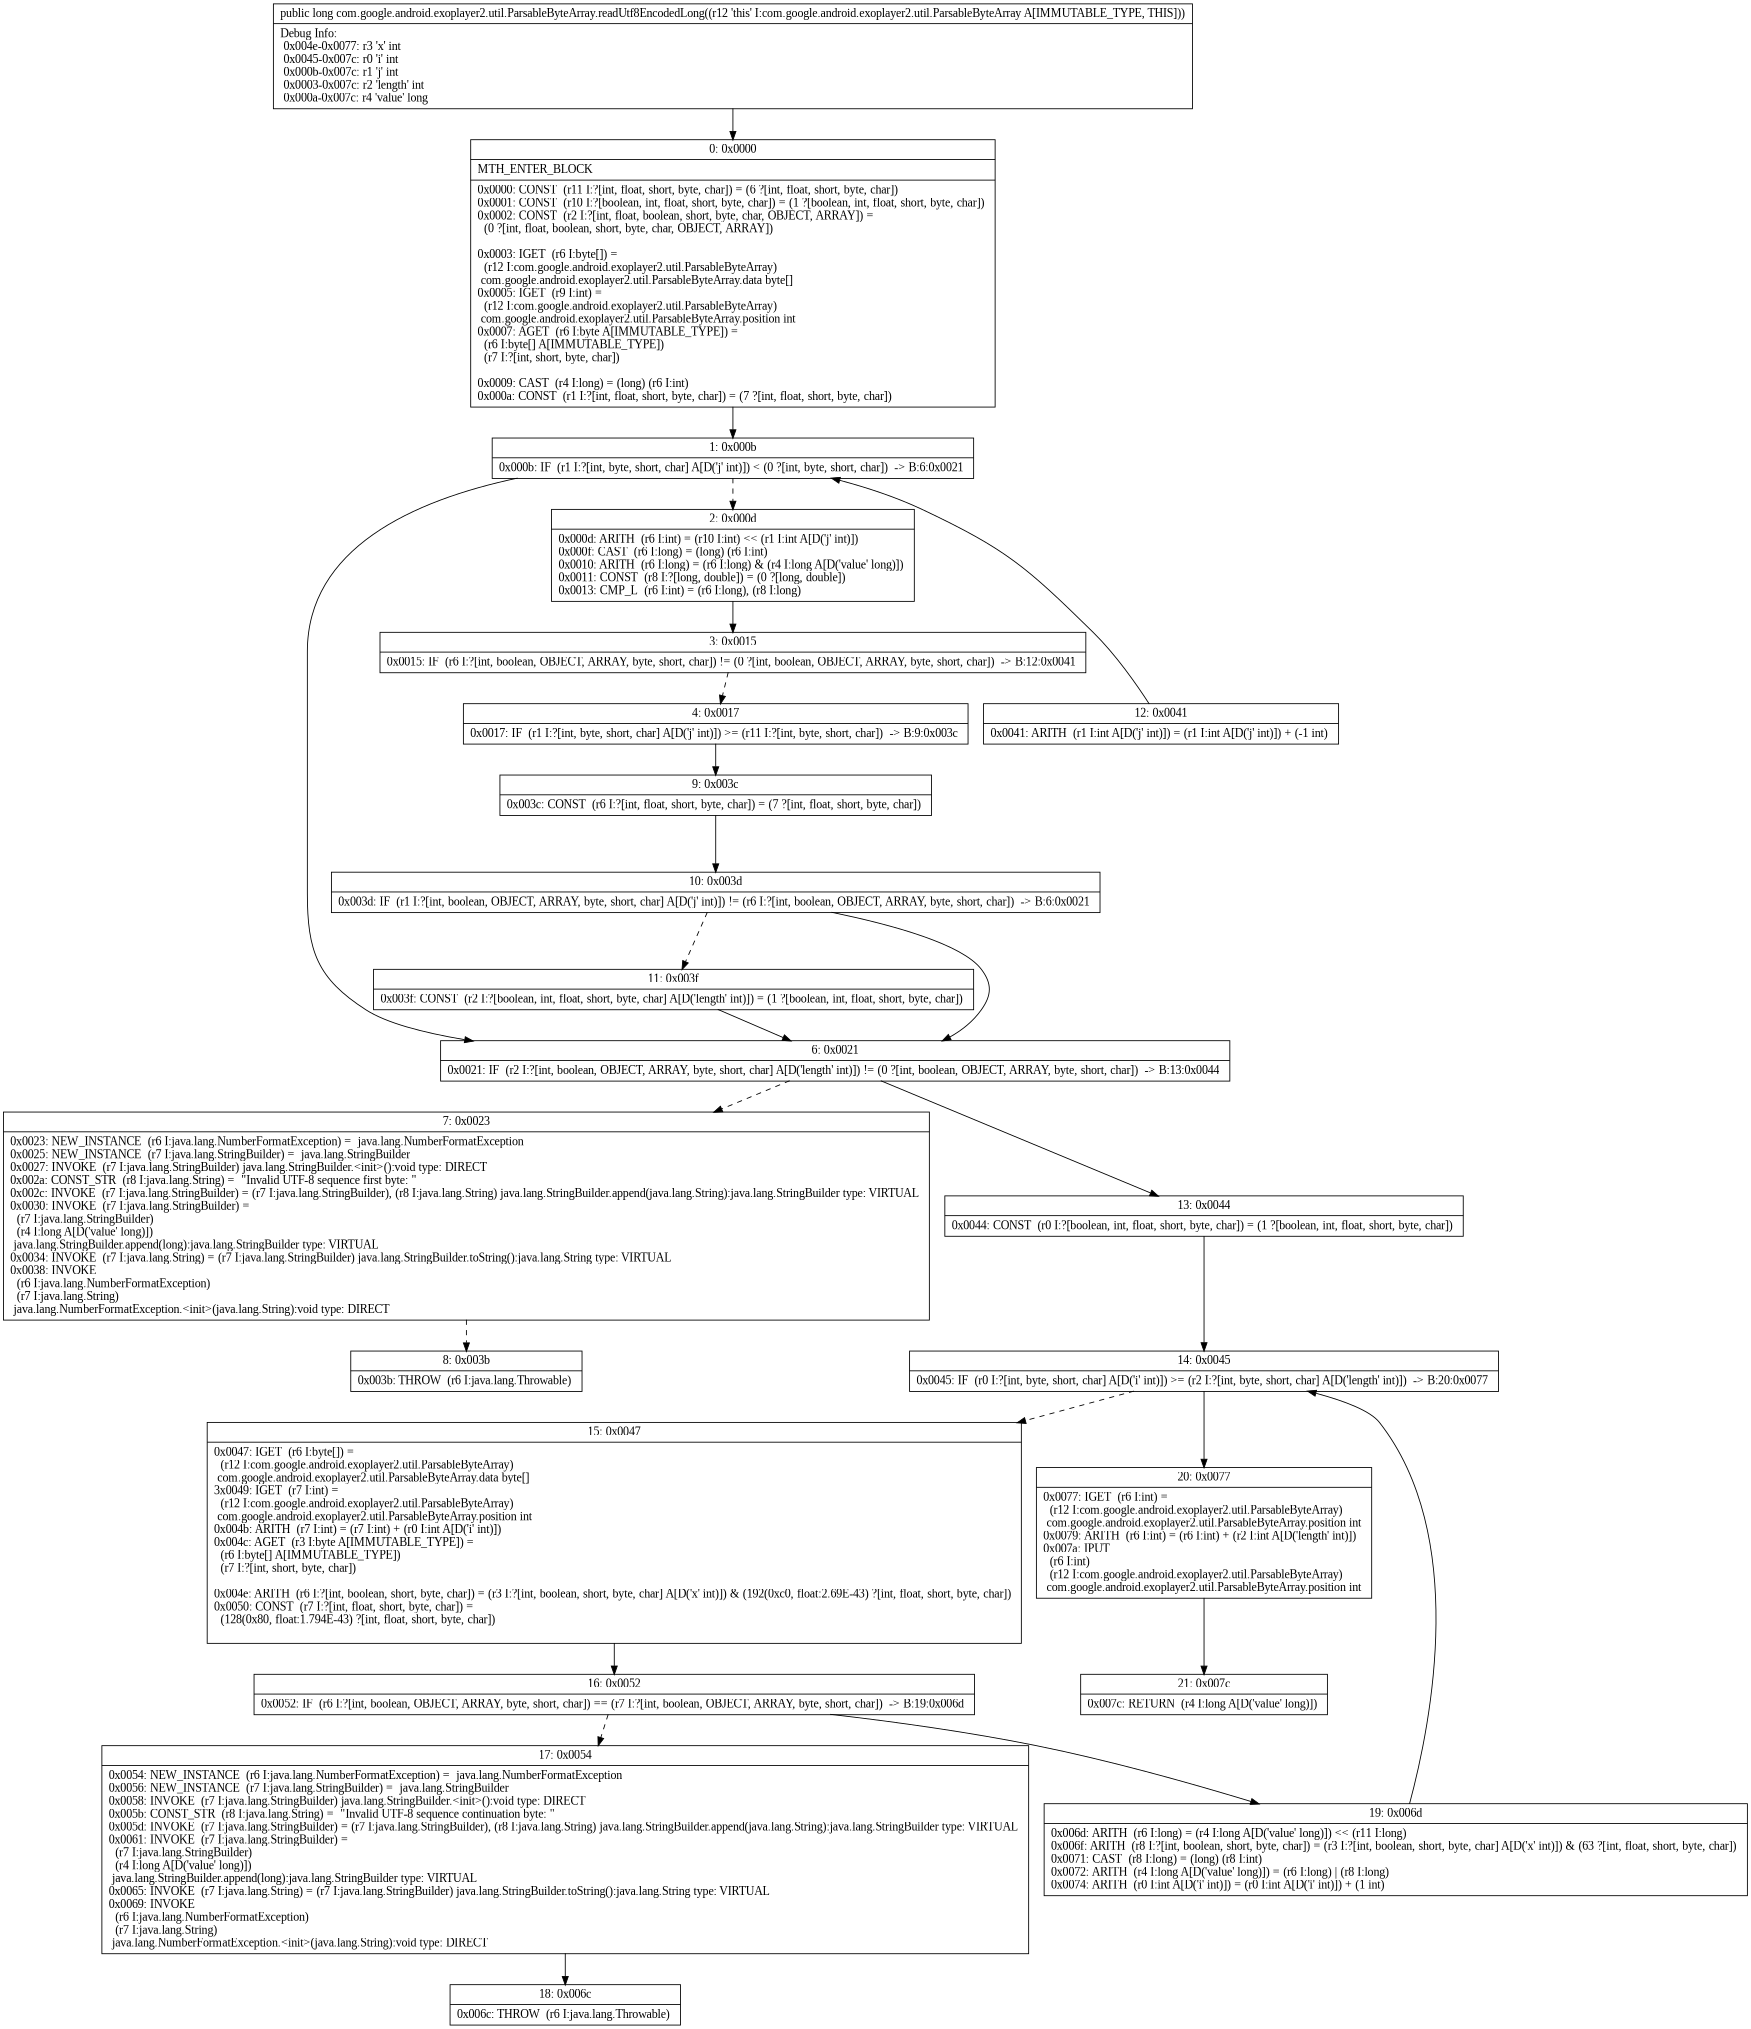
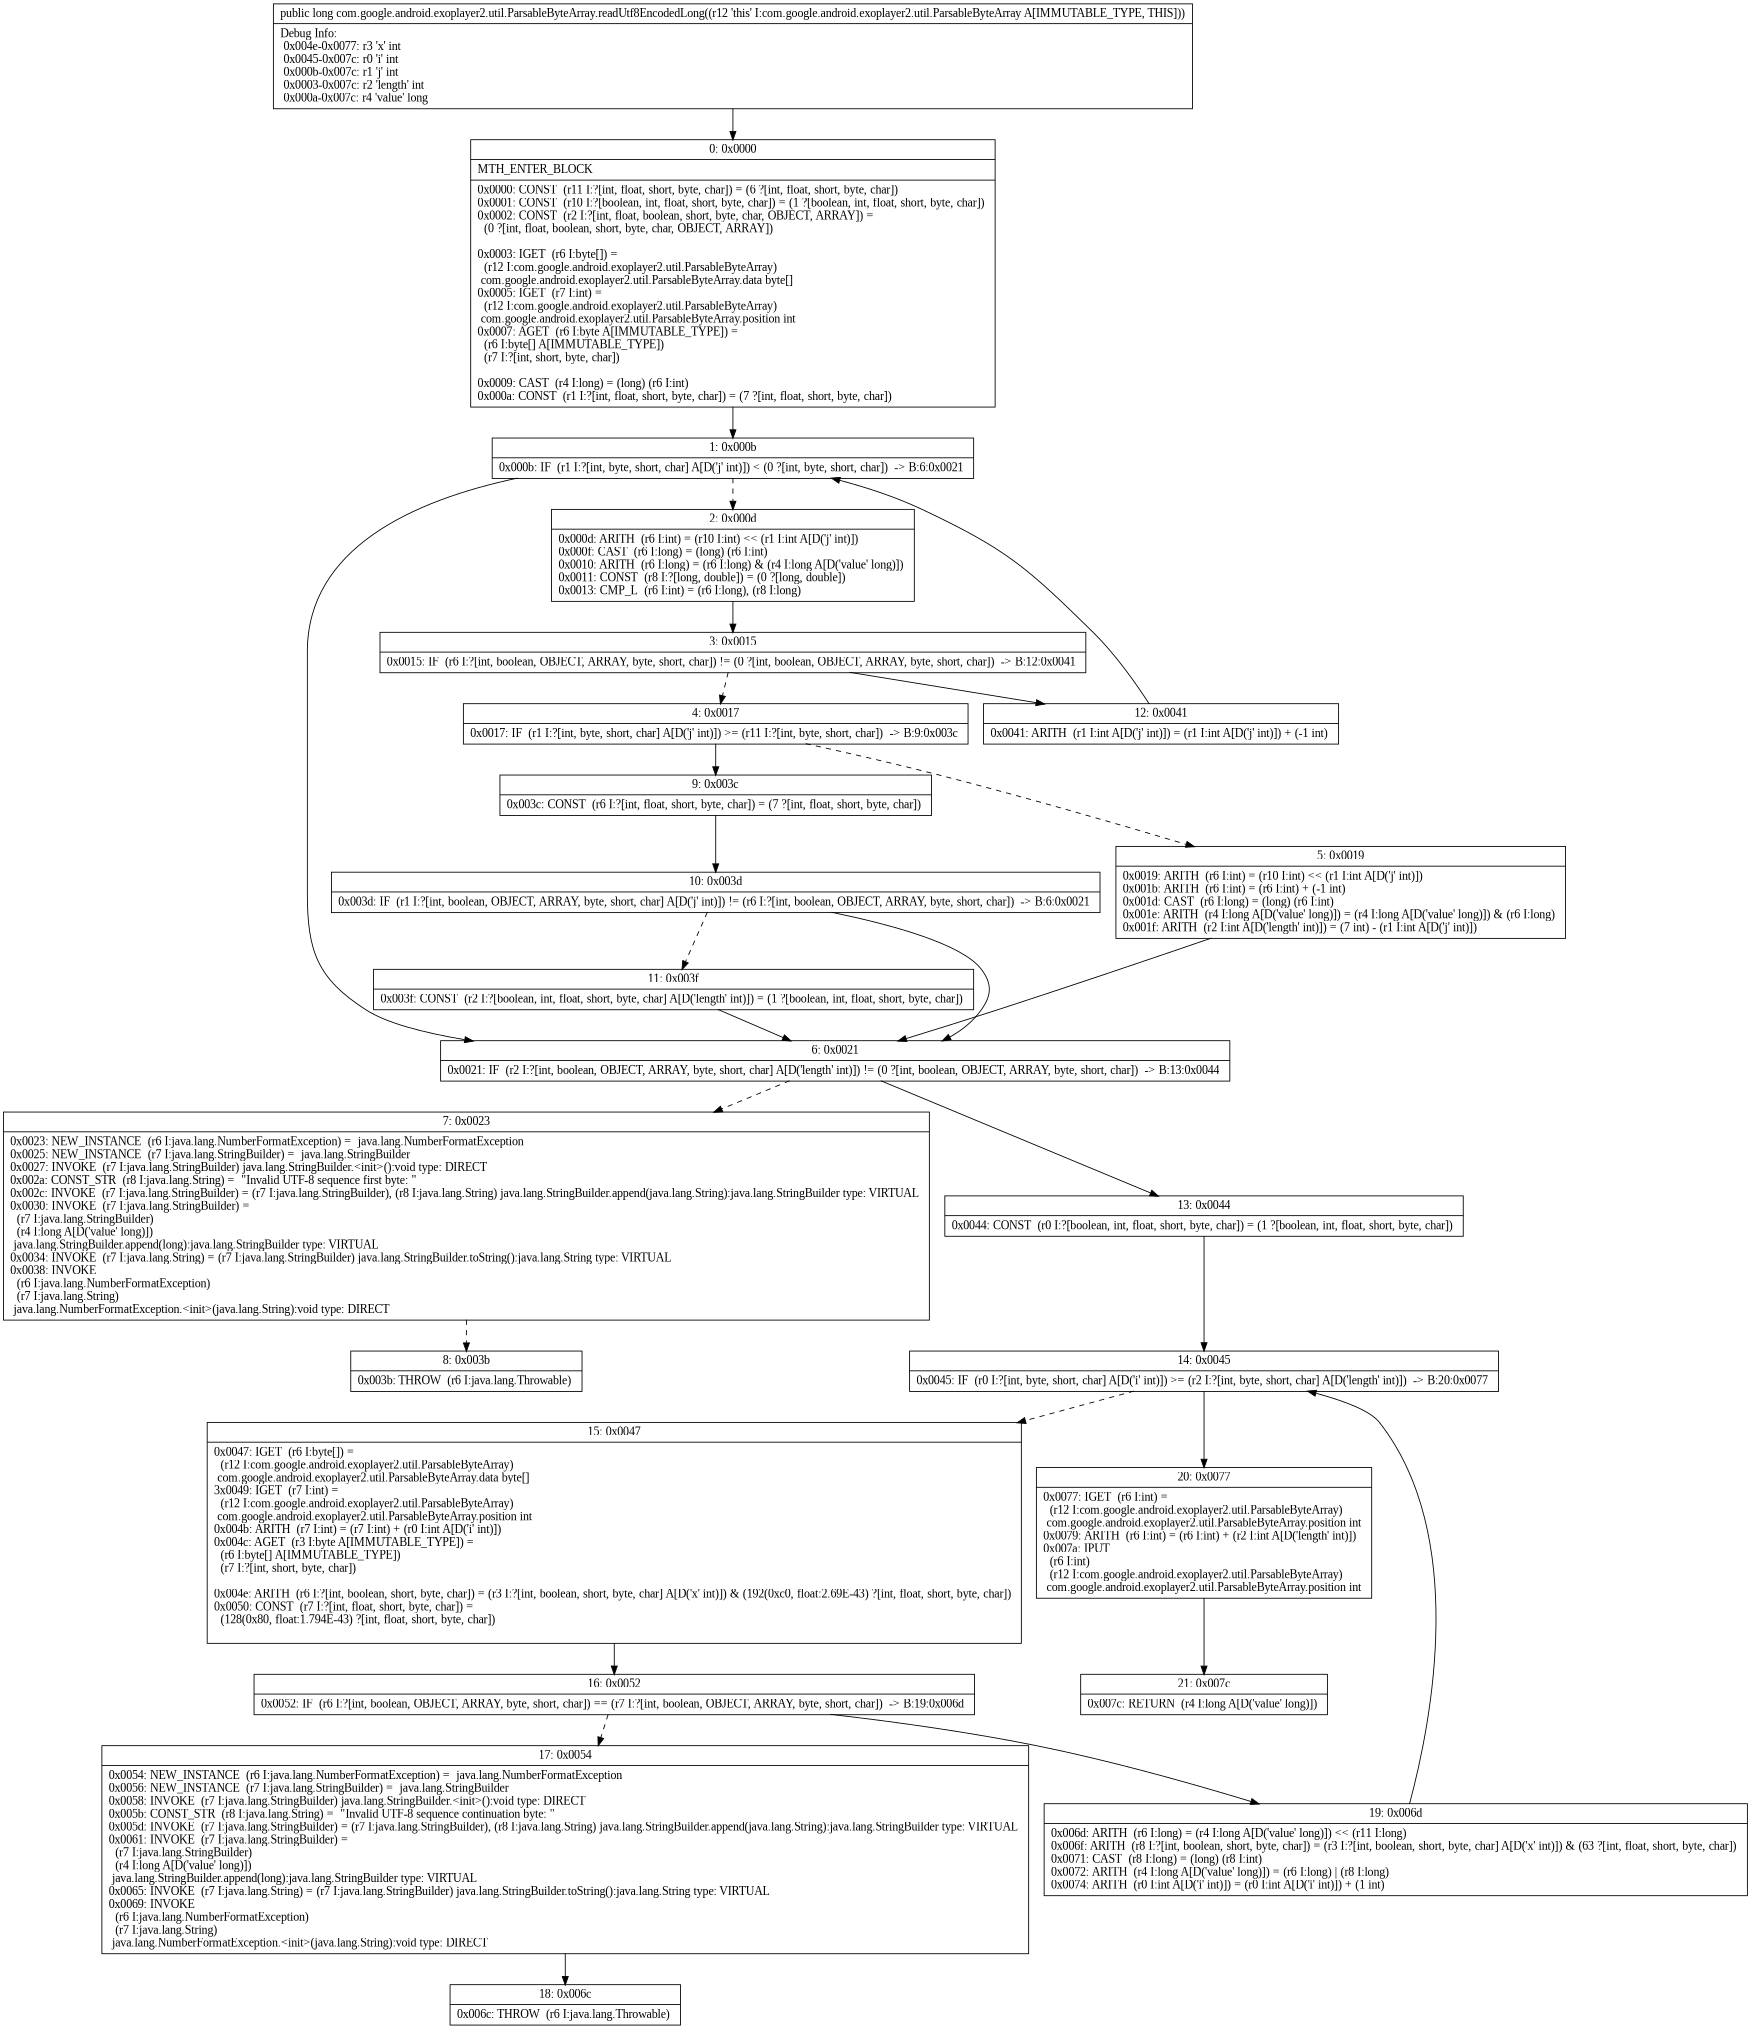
(542, 293) -> (542, 293)
none -> (943, 688)
none -> (1341, 892)
